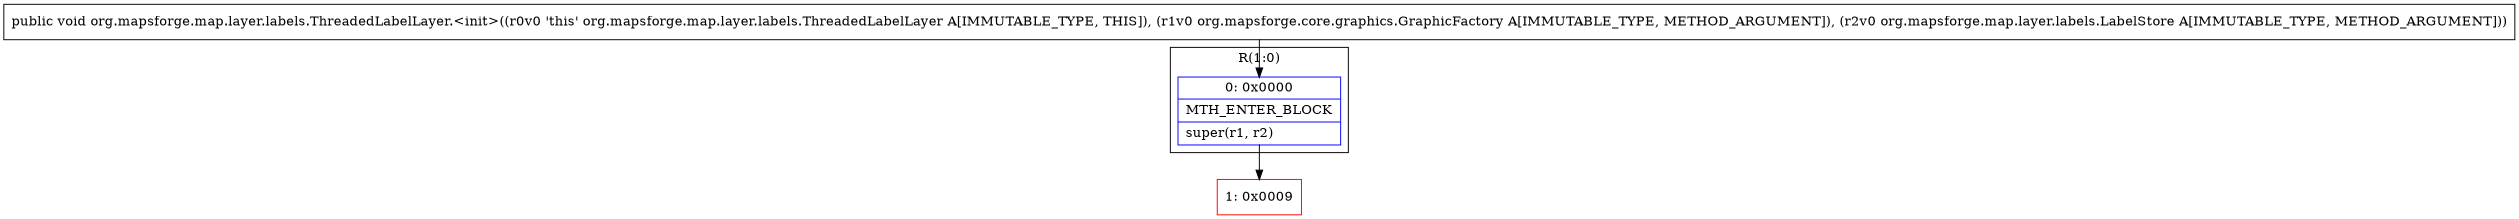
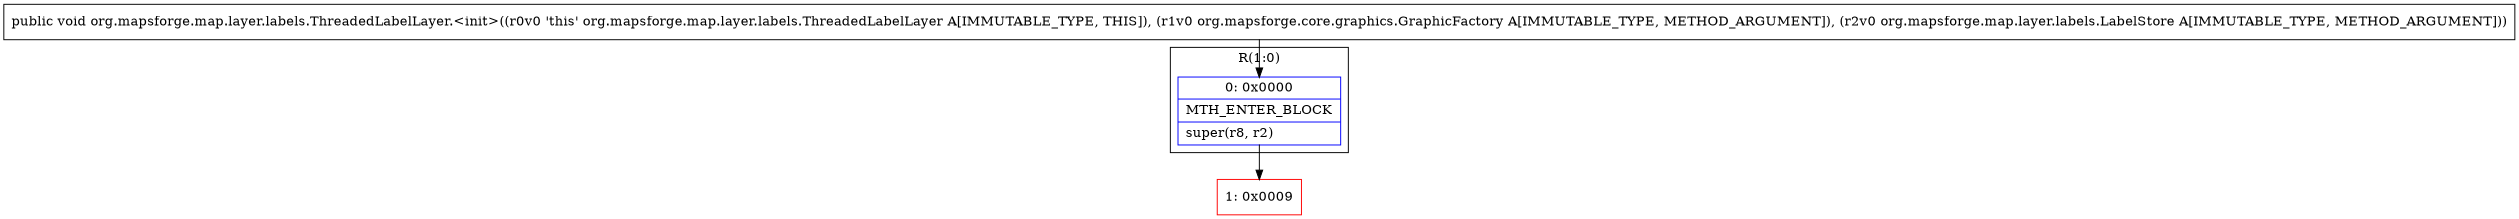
(1230, 133) -> (1230, 133)
